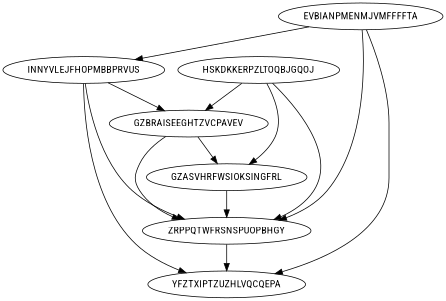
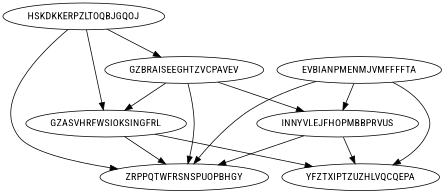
(133, 95) -> (257, 96)
(227, 254) -> (230, 150)
